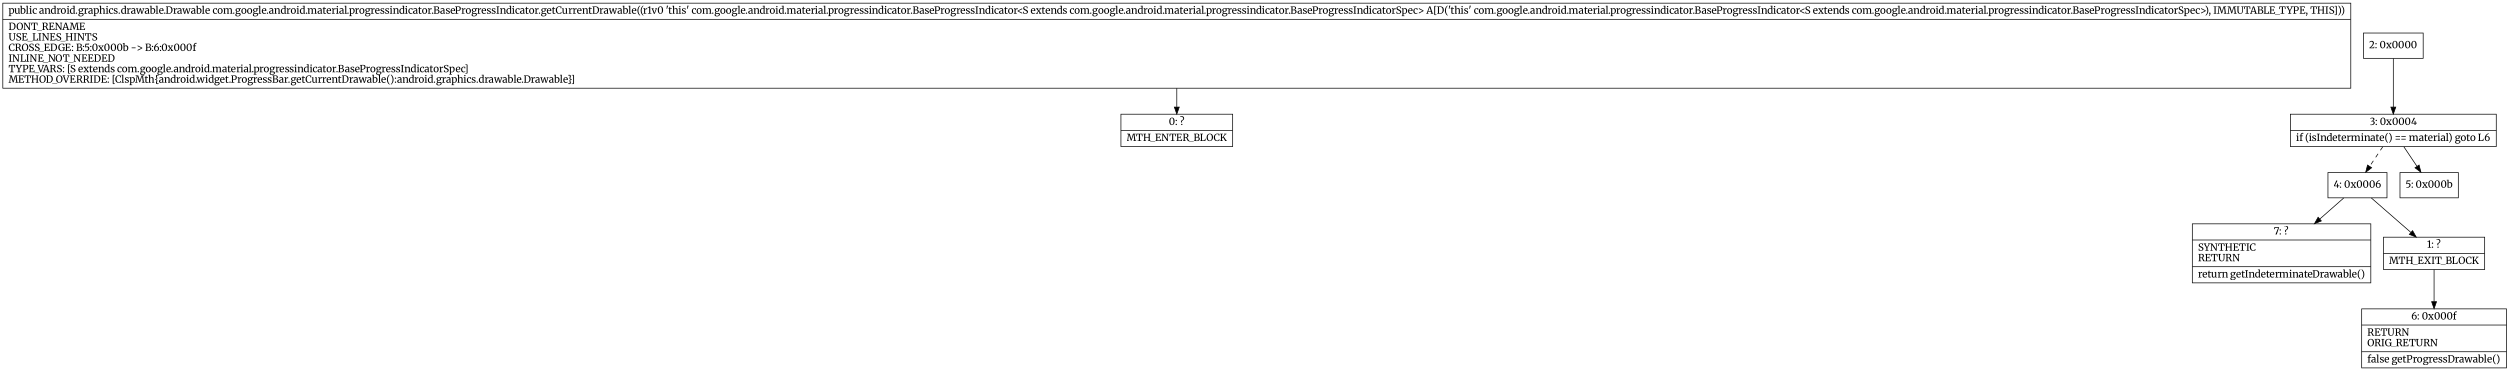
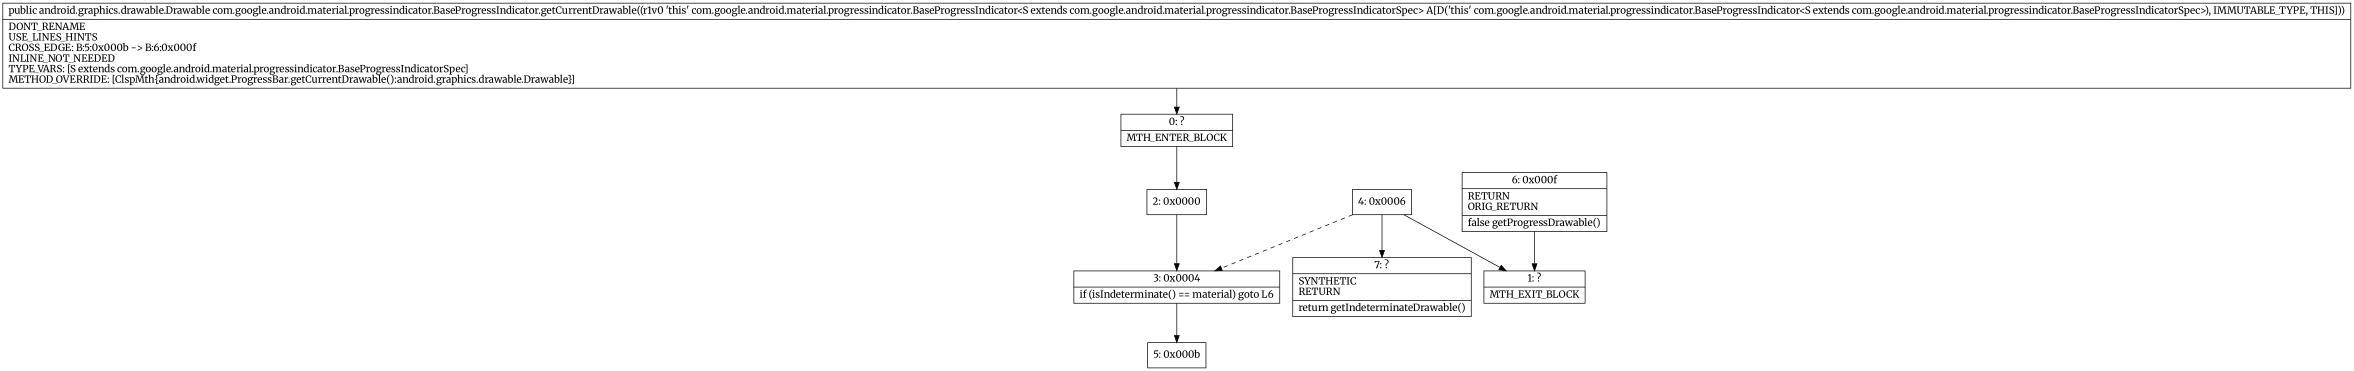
(2376, 157) -> (1287, 241)
none -> (1177, 164)
(2434, 286) -> (1535, 248)
